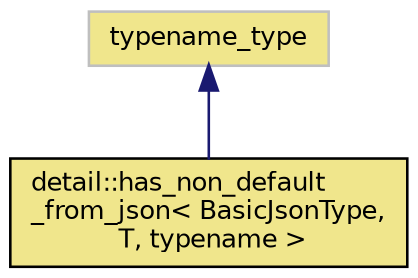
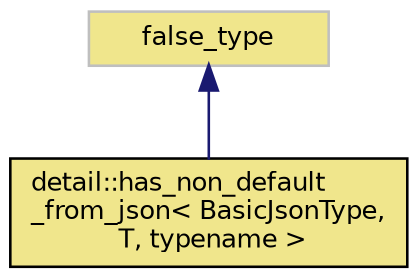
(209, 39) -> (209, 39)
